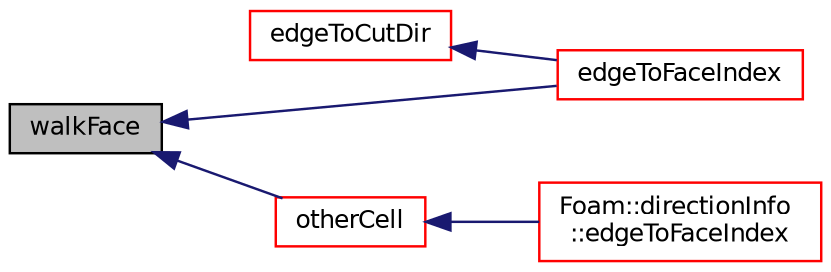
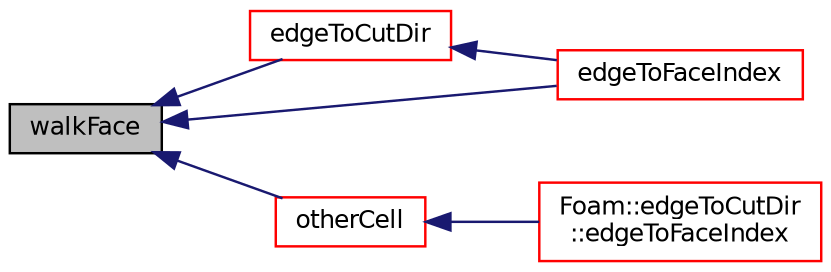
none -> (230, 78)
(680, 222) -> (680, 222)
